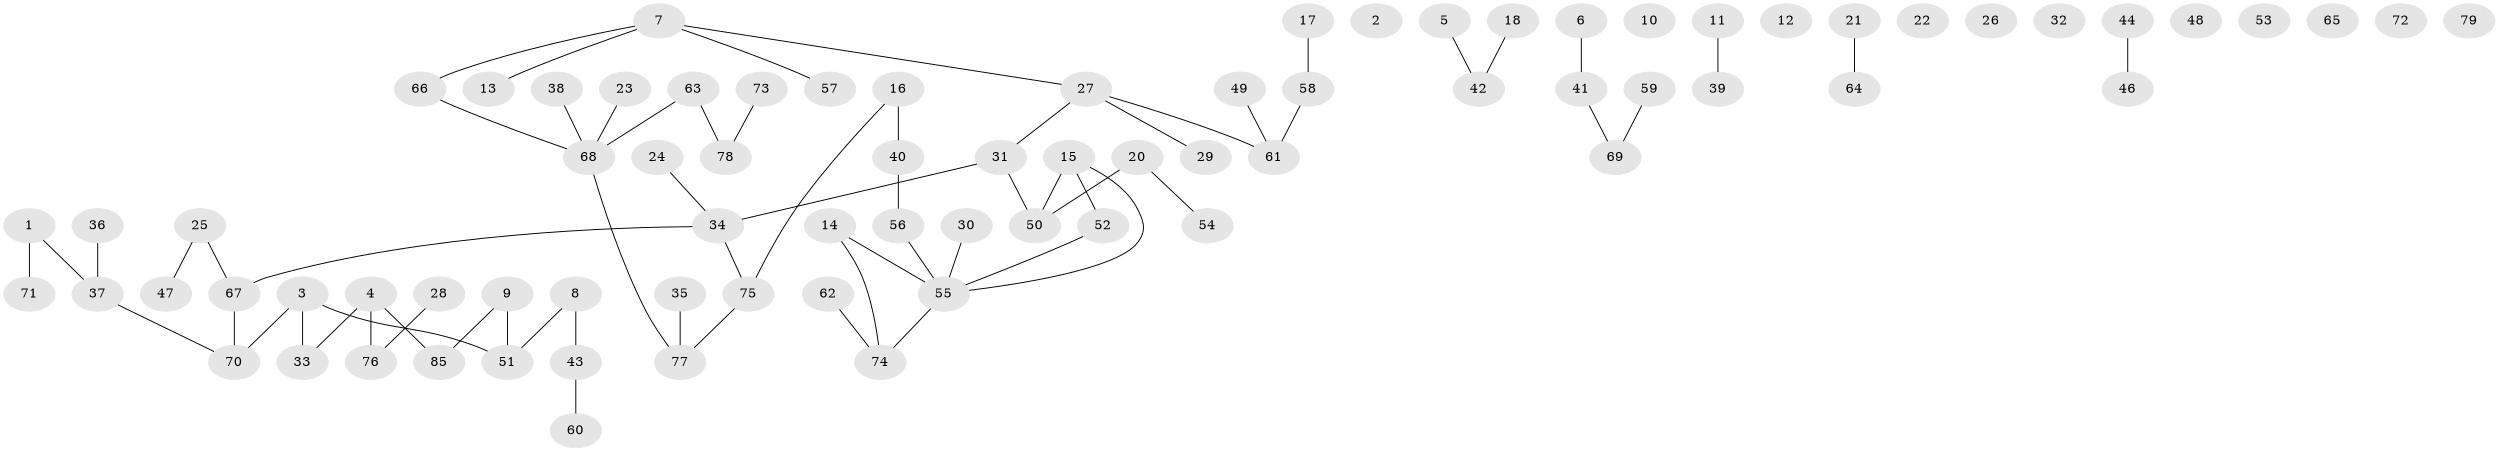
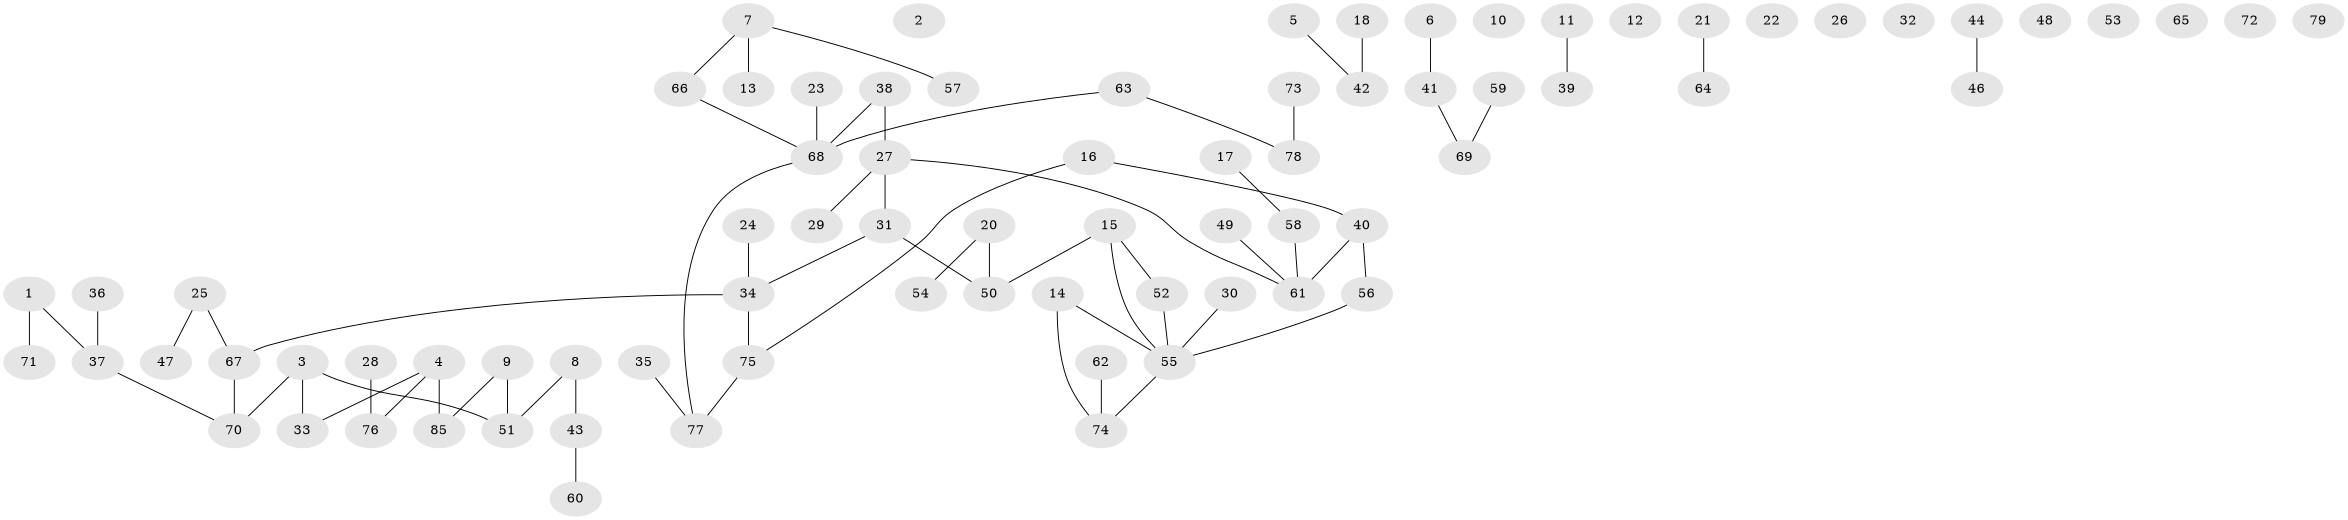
(873, 55) -> (885, 123)
none -> (1330, 260)
